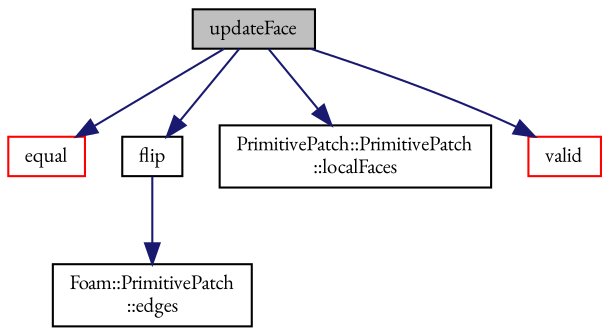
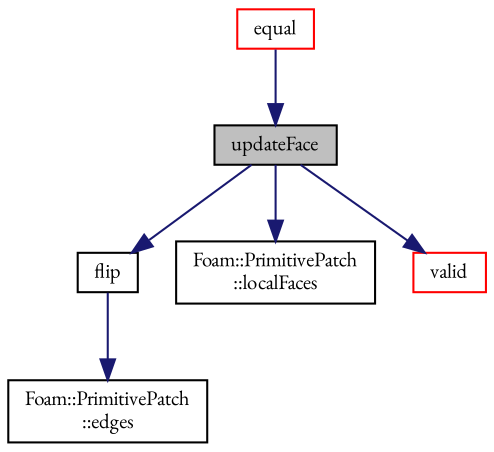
(159, 87) -> (276, 77)
(355, 156) -> (276, 272)
